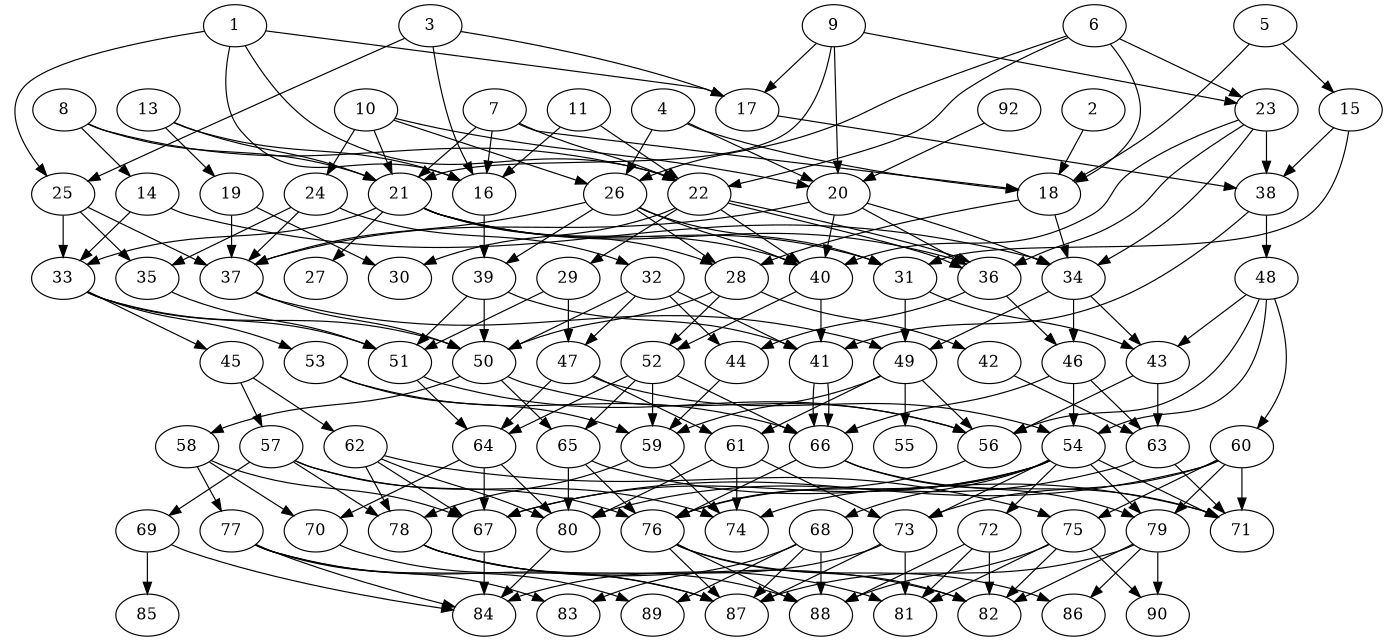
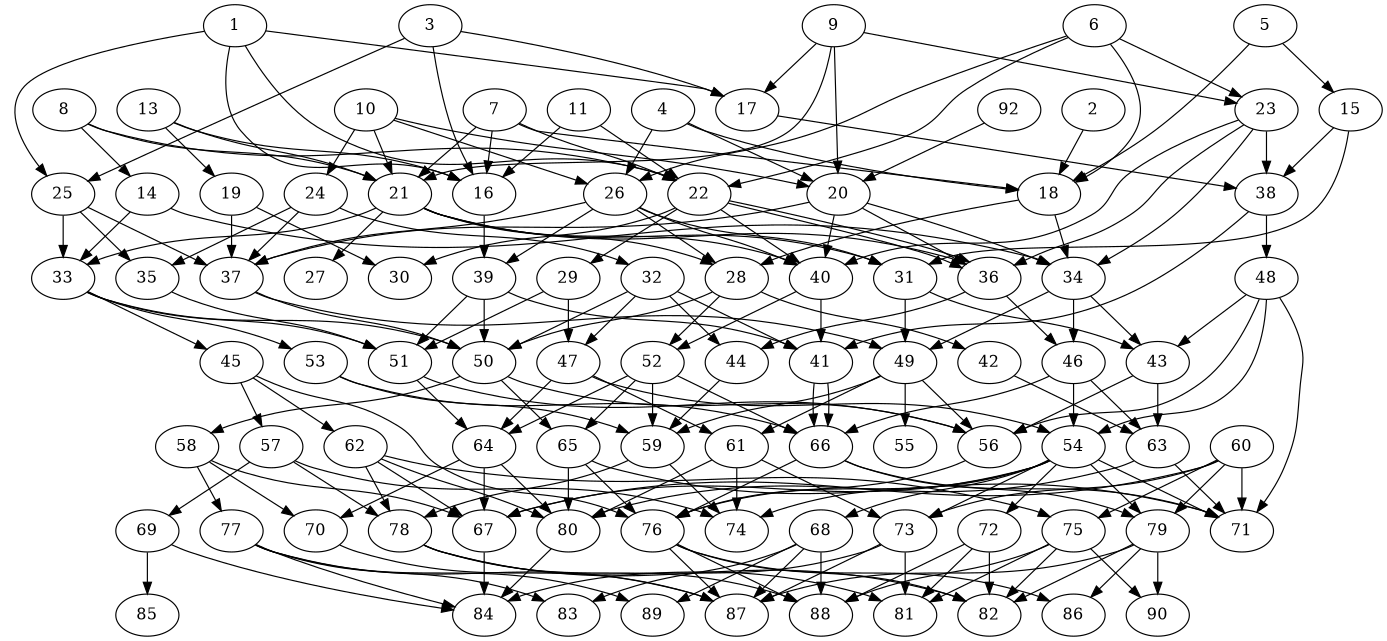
(1286, 360) -> (1299, 401)
(456, 489) -> (423, 452)
